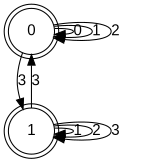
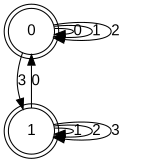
(36, 81) -> (36, 81)
